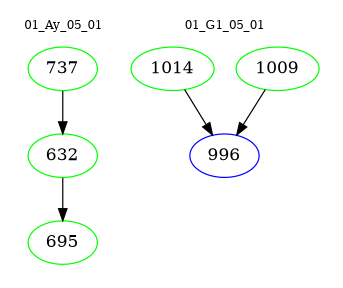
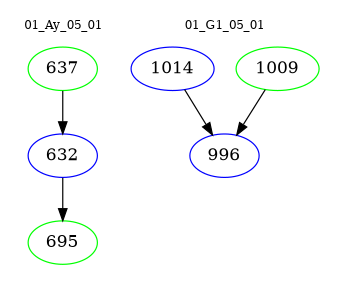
(63, 69) -> (63, 69)
(173, 69) -> (173, 69)
(63, 156) -> (63, 156)
